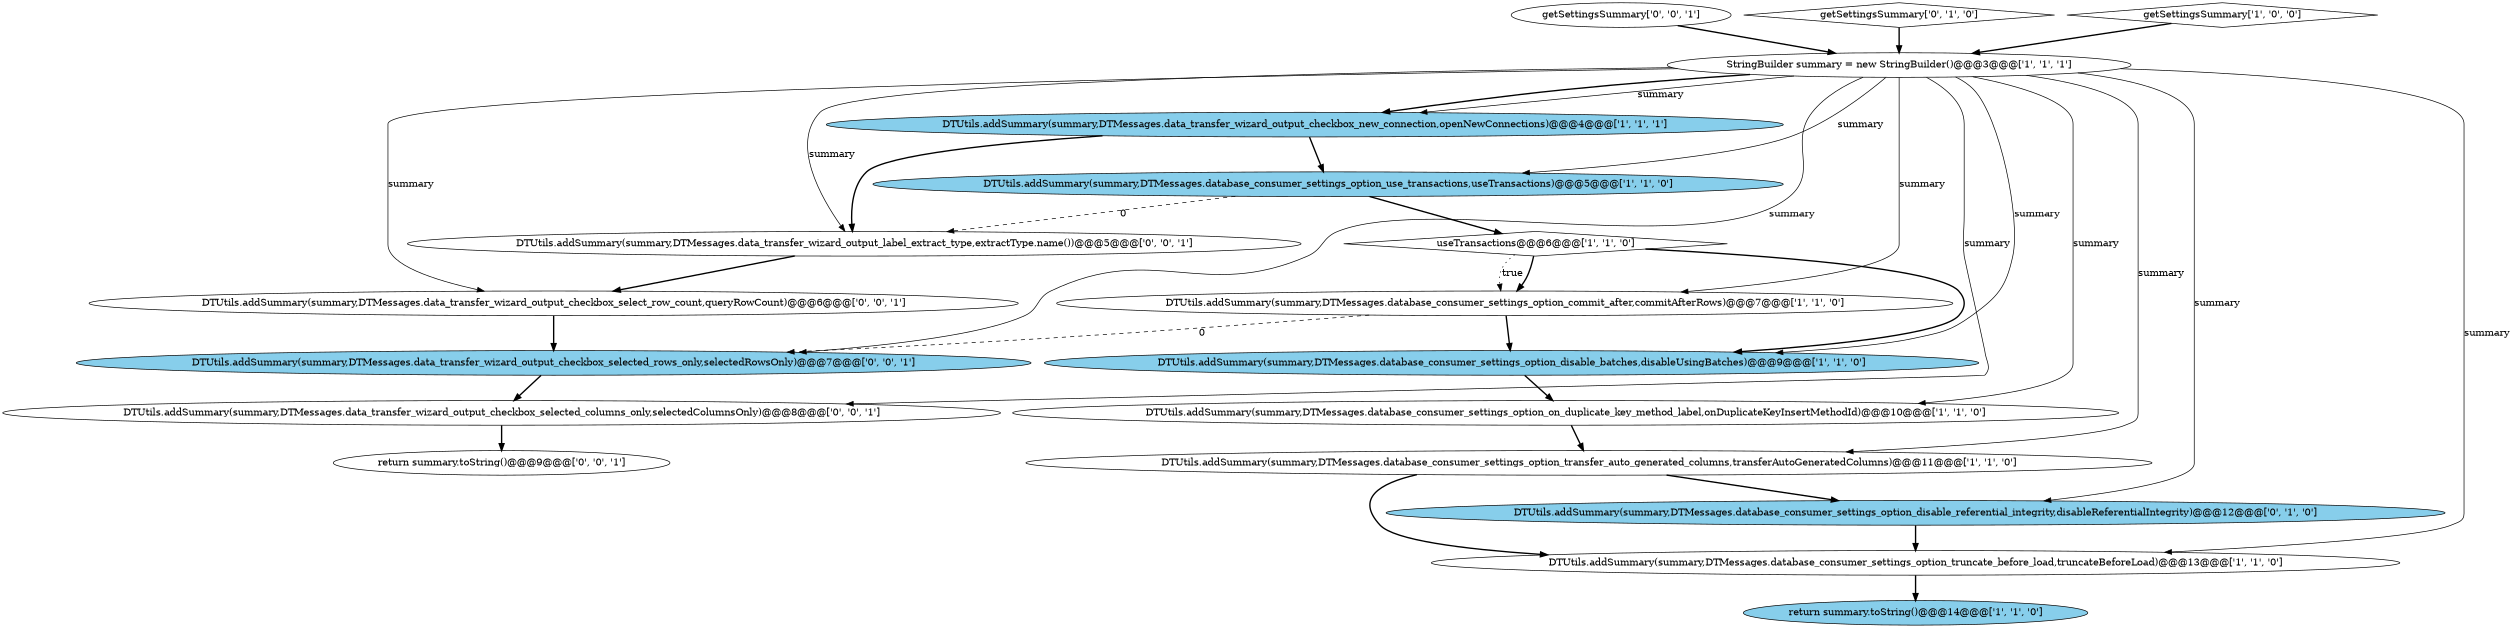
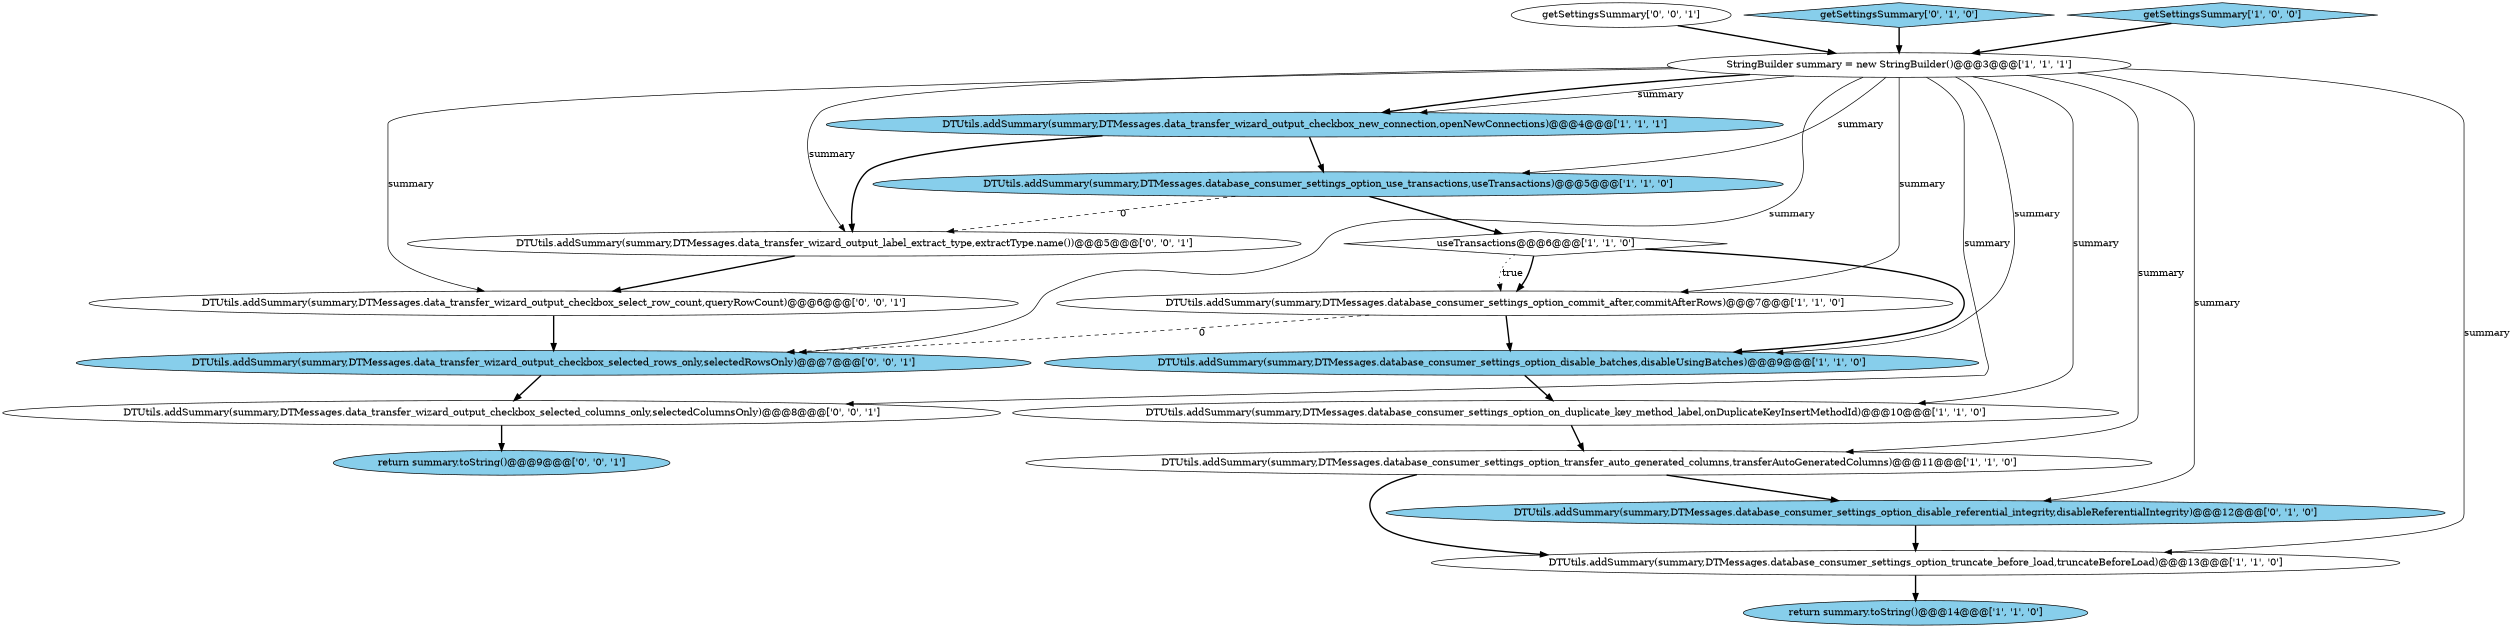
(1899, 15) -> (1899, 15)
(2222, 15) -> (2222, 15)
(502, 463) -> (502, 463)
